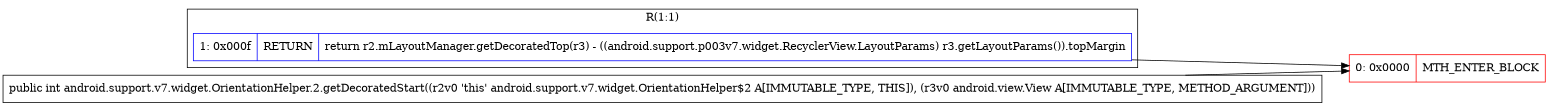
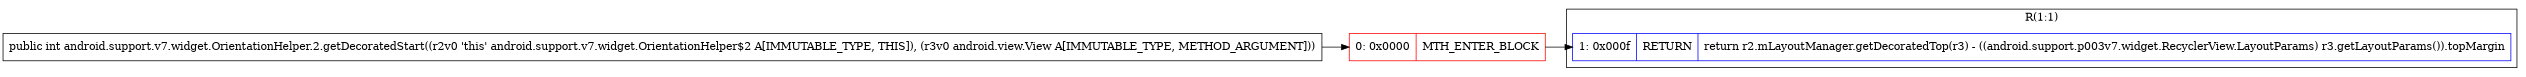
(1237, 63) -> (1555, 47)
